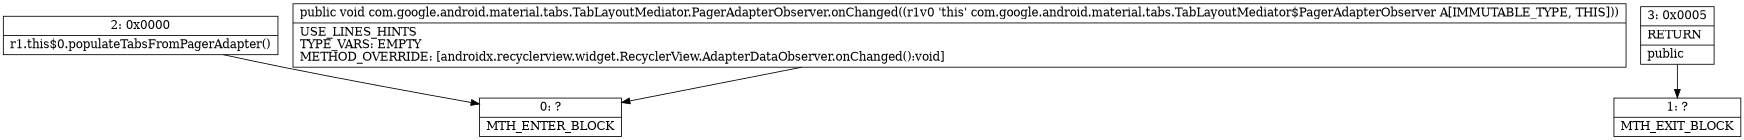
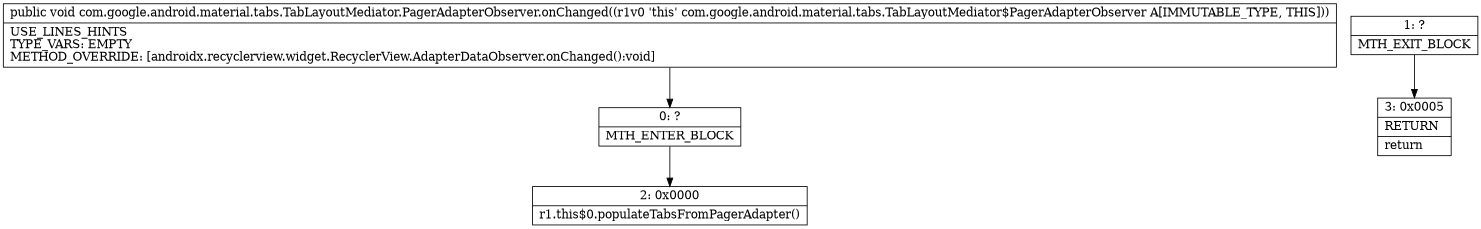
(1666, 54) -> (1404, 146)
(1677, 77) -> (1414, 72)
(347, 80) -> (670, 162)
